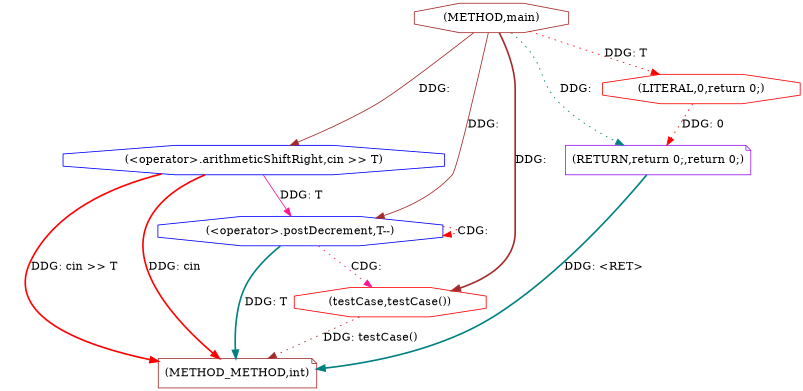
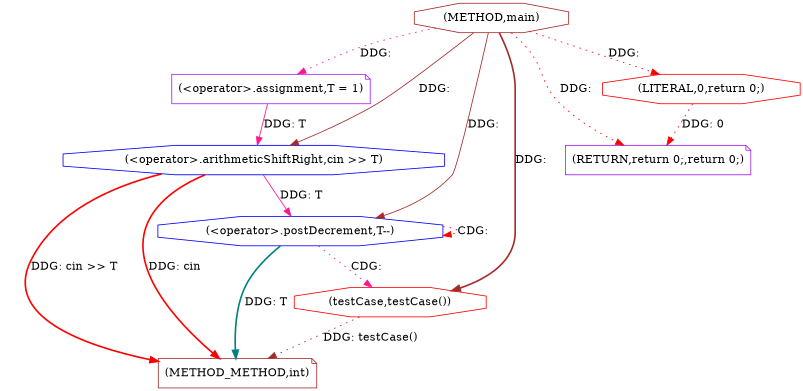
(626, 53) -> (626, 53)
none -> (271, 89)
(554, 97) -> (554, 97)
(507, 308) -> none
